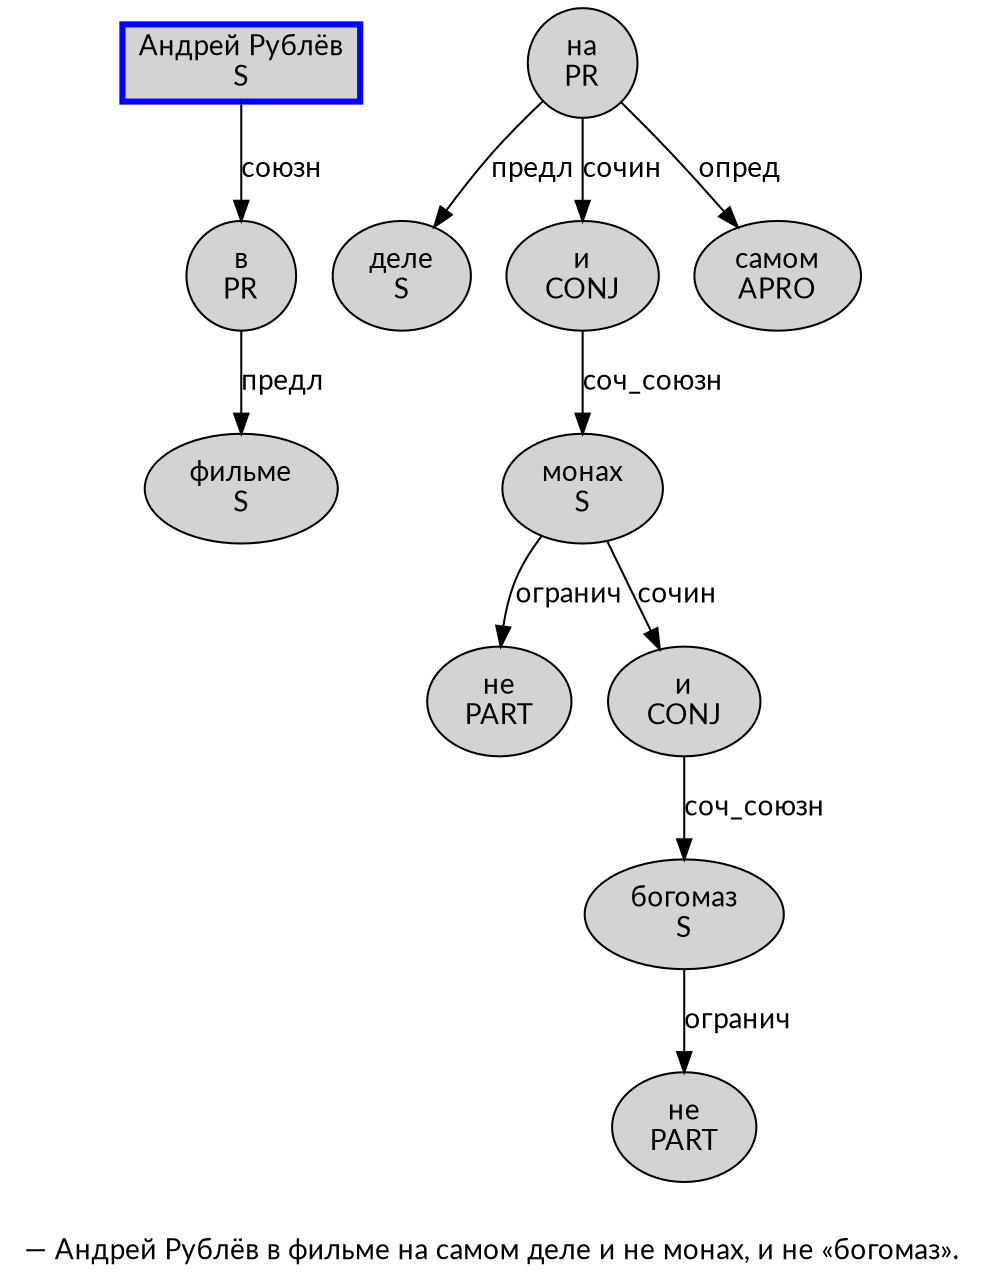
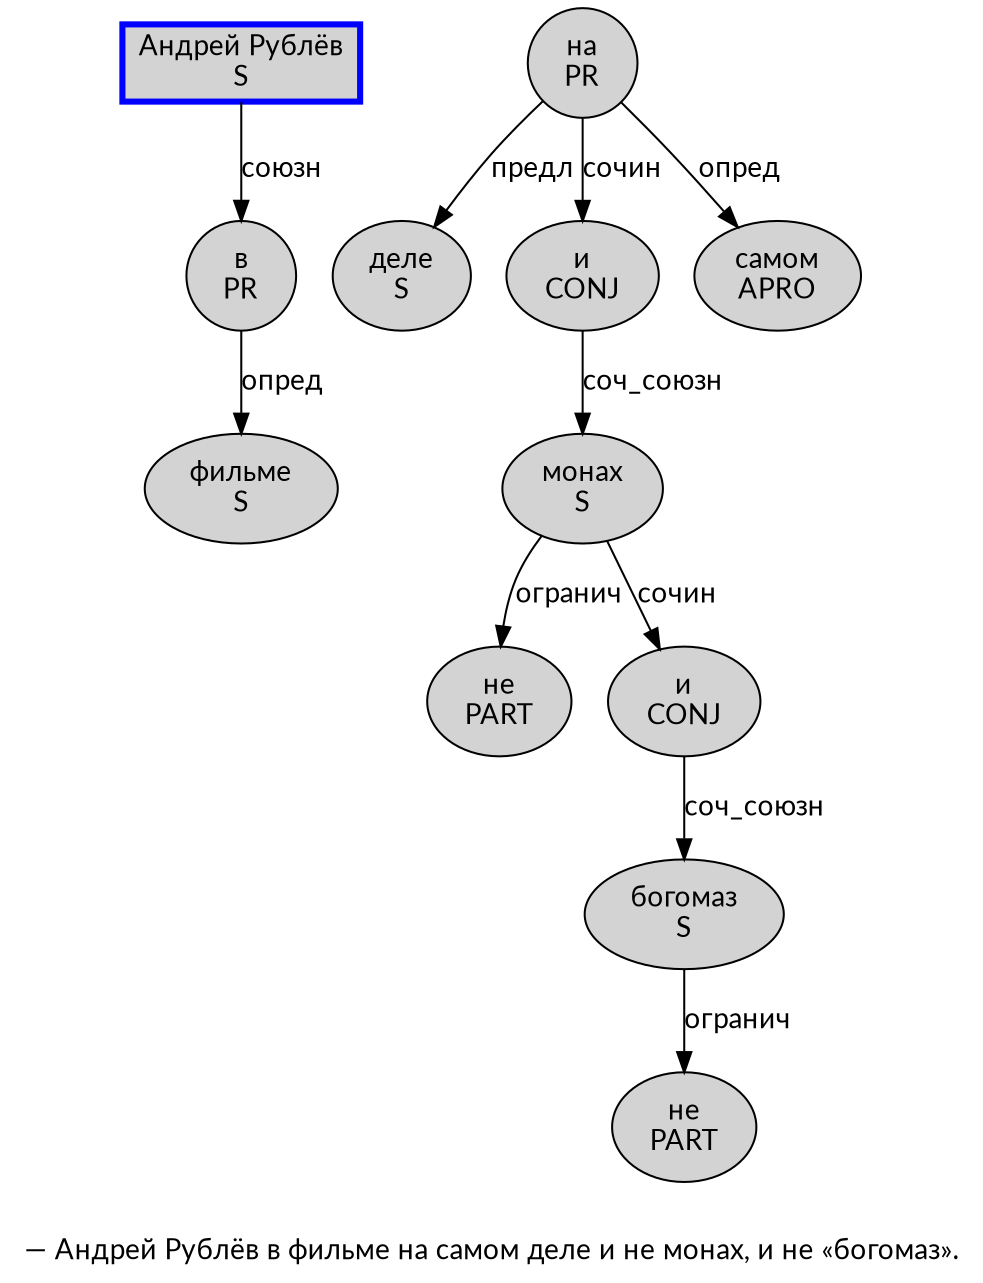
(283, 382) -> (283, 382)
